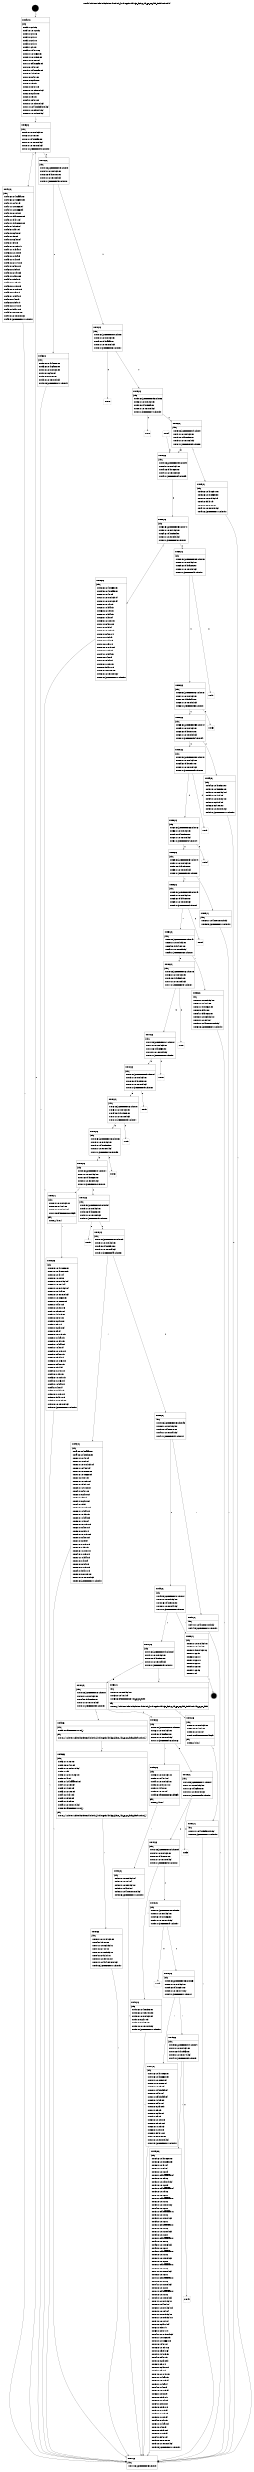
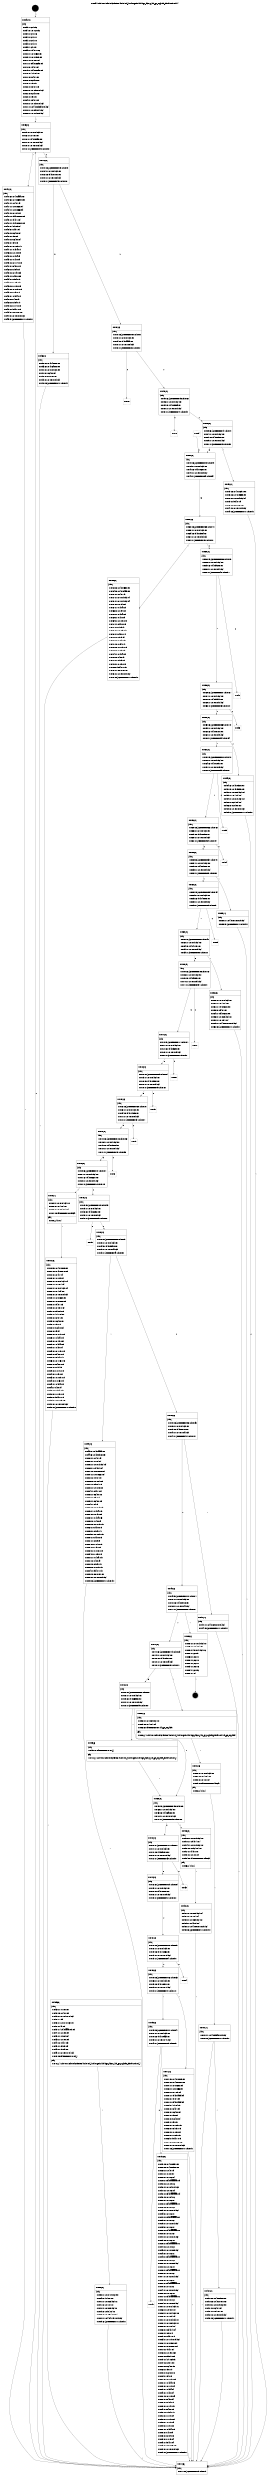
(102, 1746) -> (149, 1778)
(144, 1931) -> (217, 2164)
